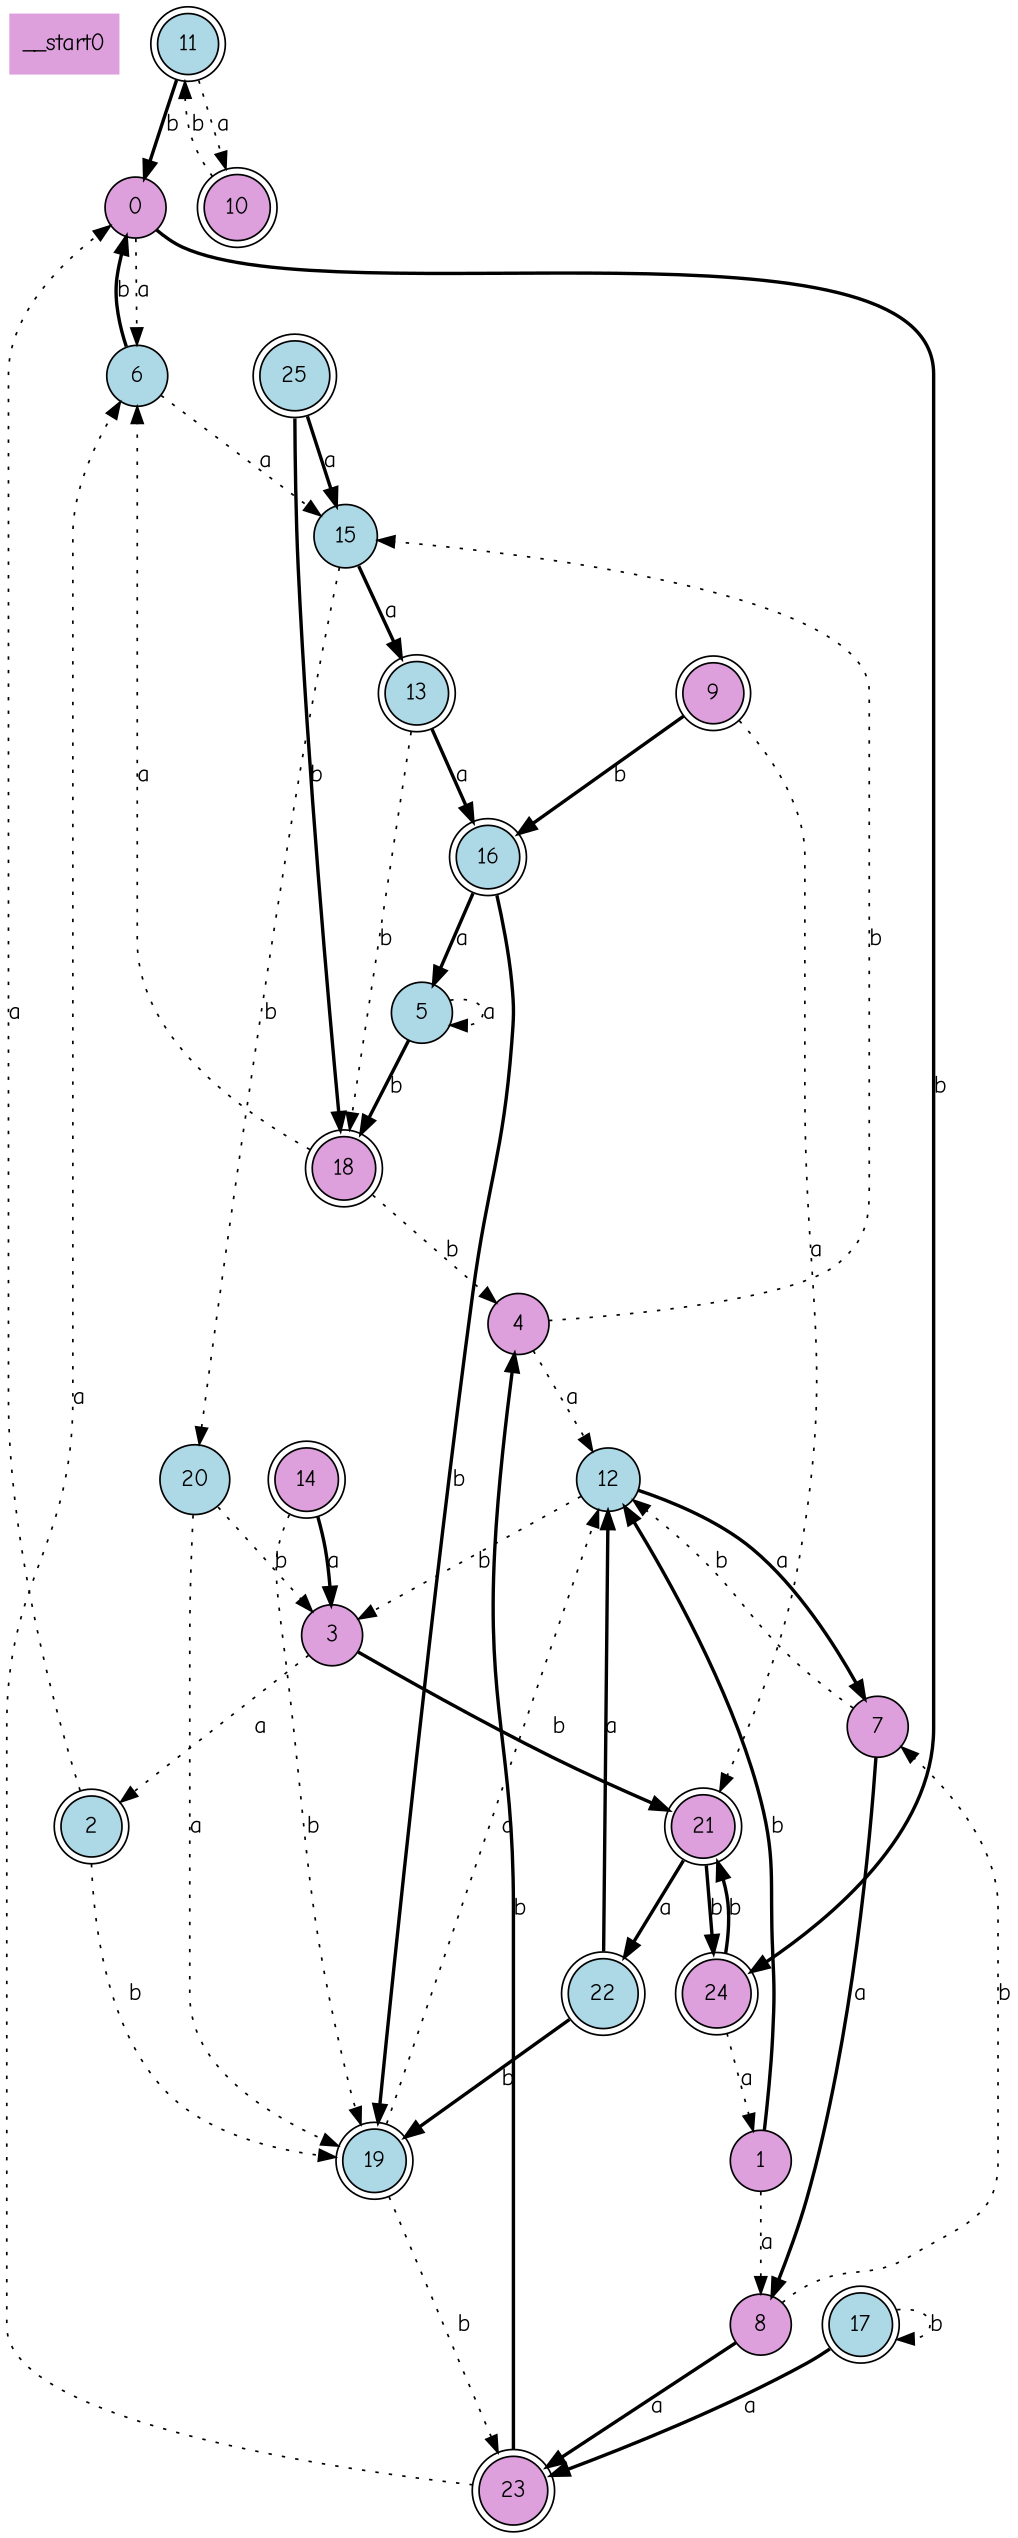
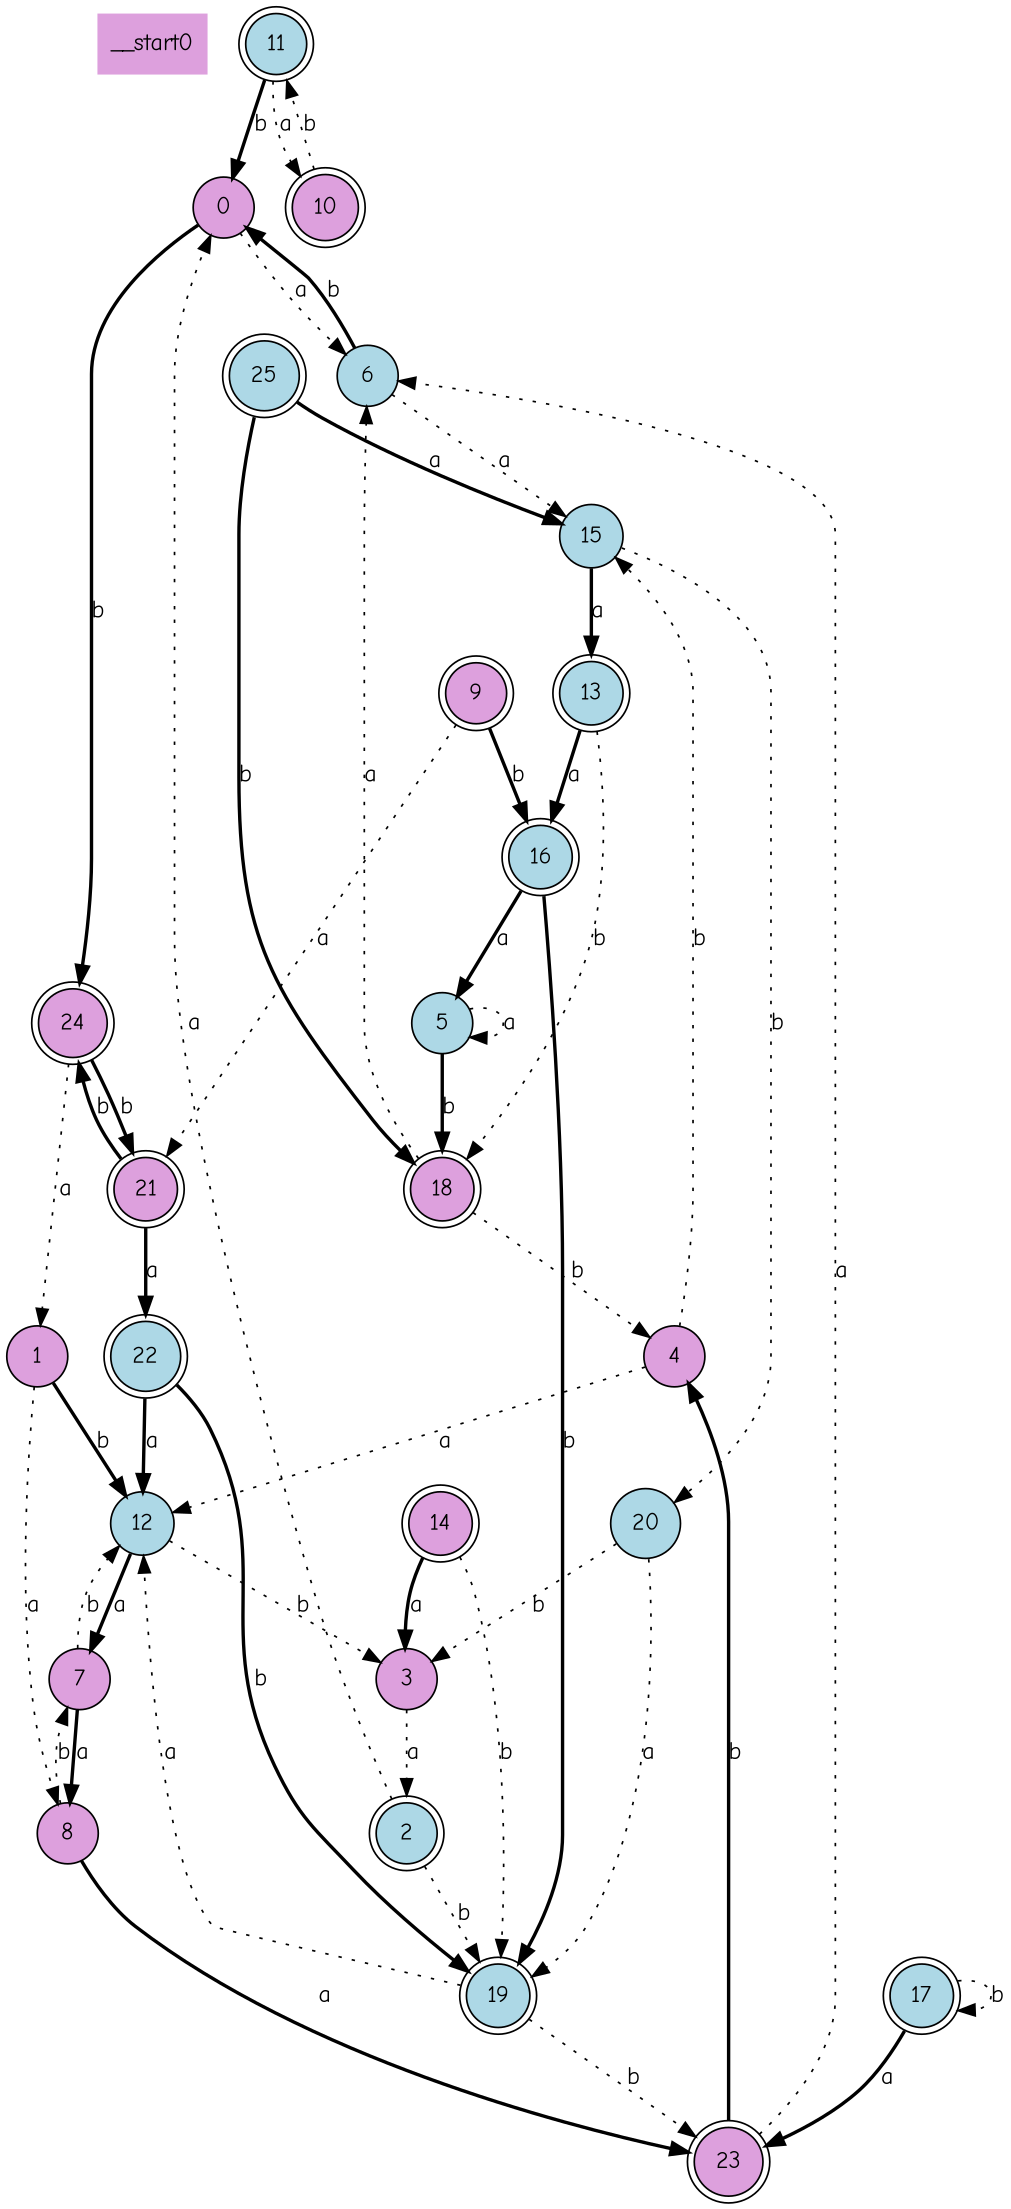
(488, 1724) -> none
